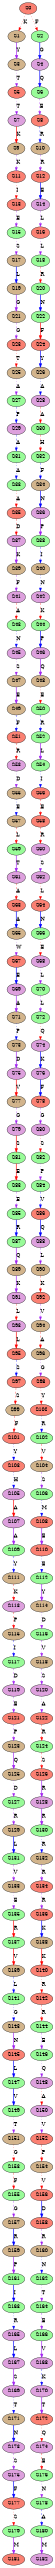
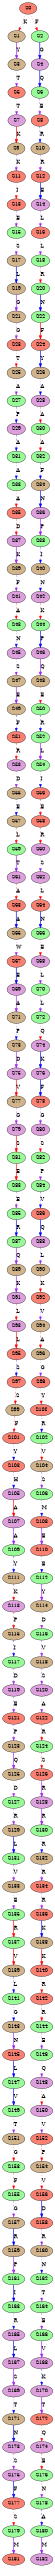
(42, 443) -> (42, 443)
